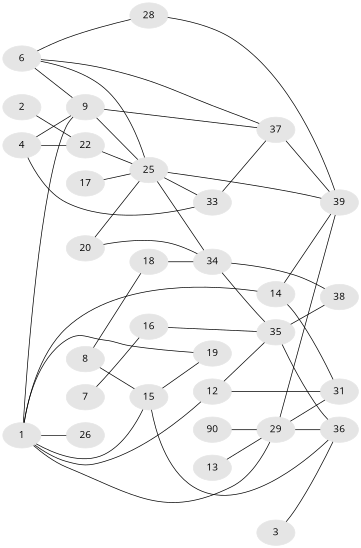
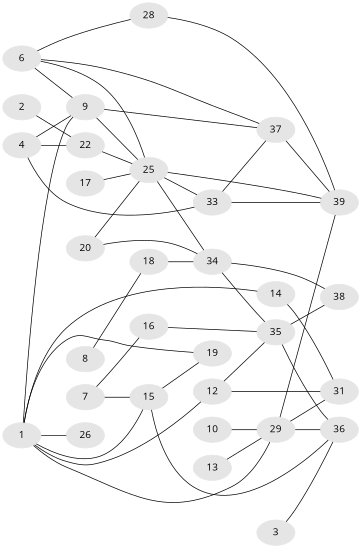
(308, 248) -> (276, 202)
(117, 378) -> (117, 397)
(212, 430) -> (212, 430)
